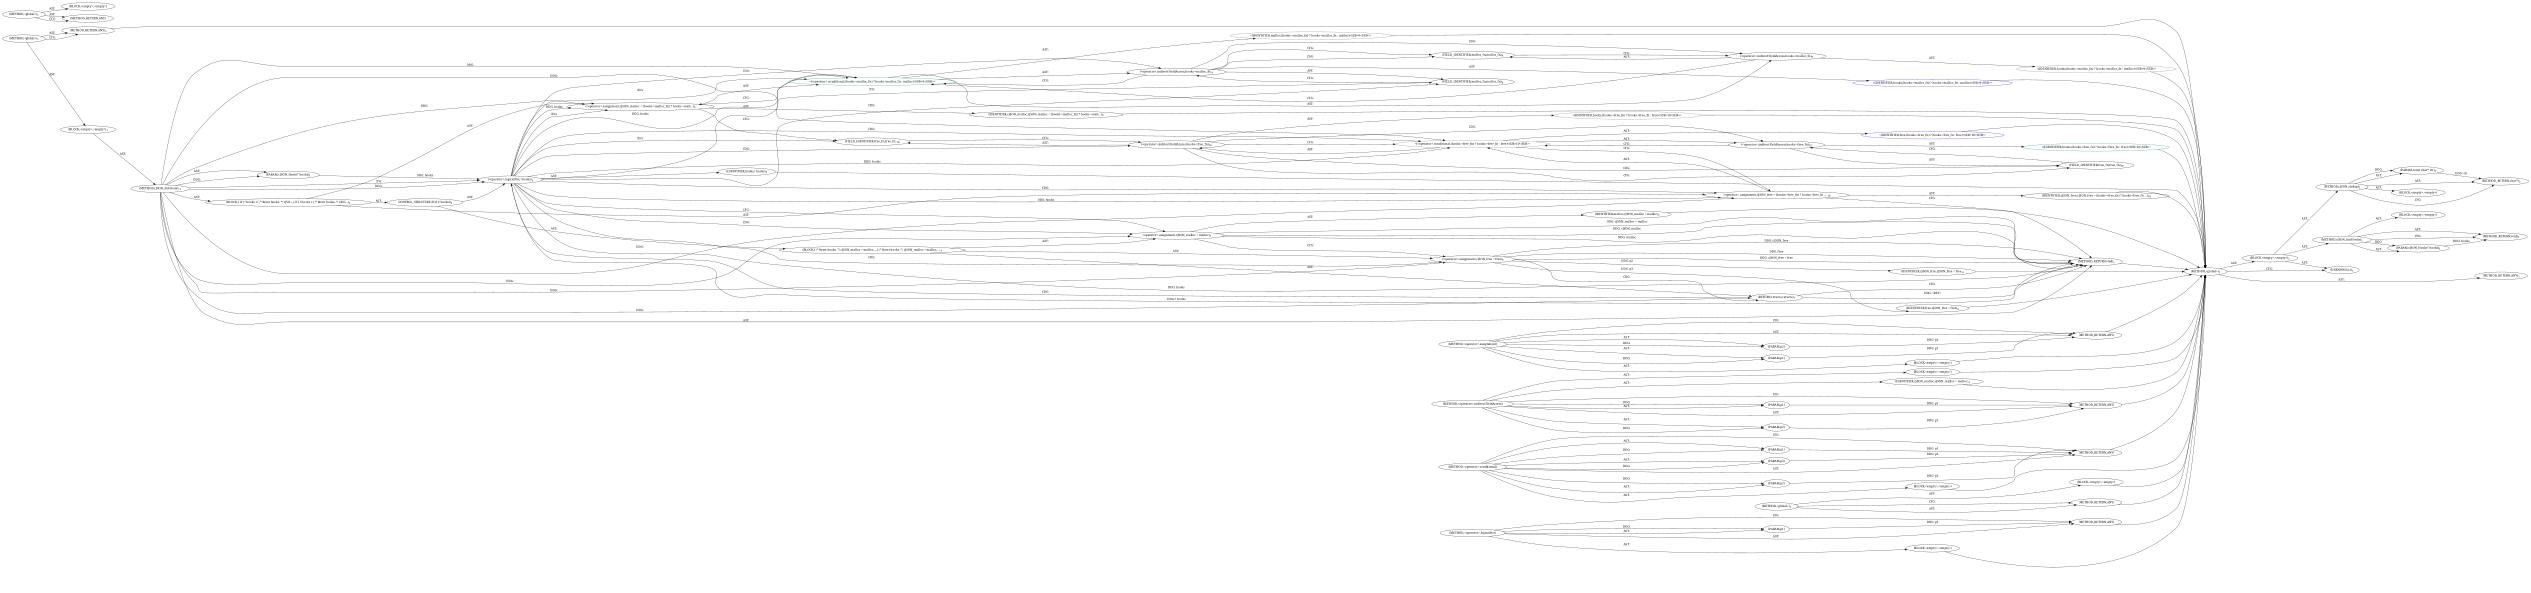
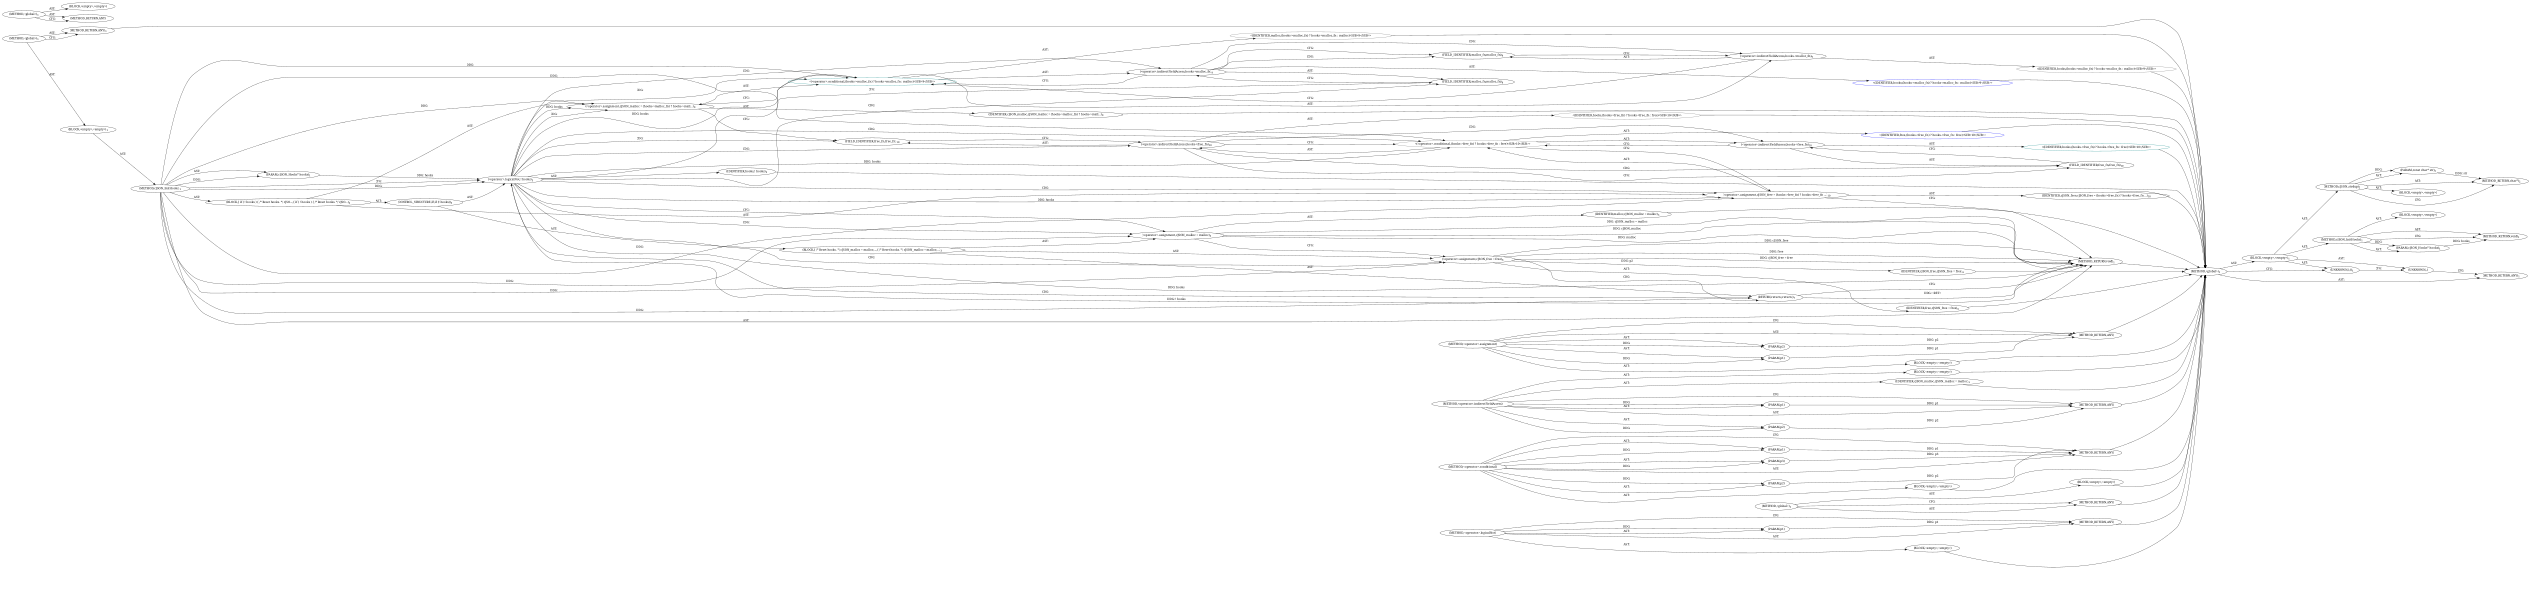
(1627, 269) -> (1627, 269)
none -> (2418, 270)
